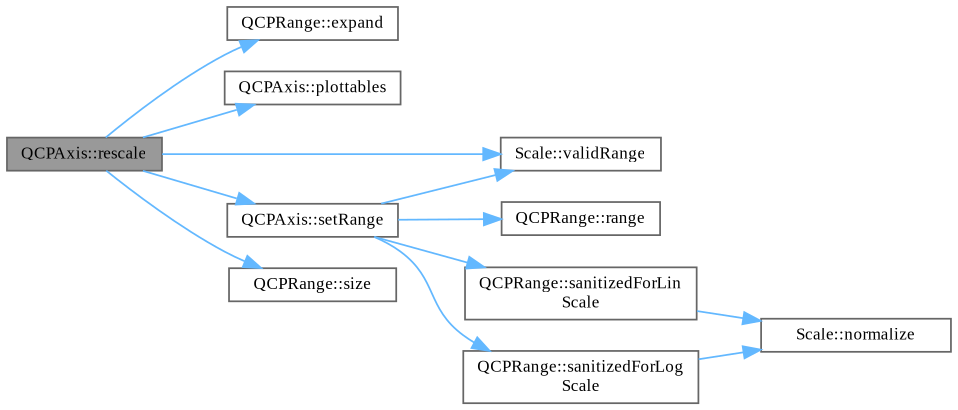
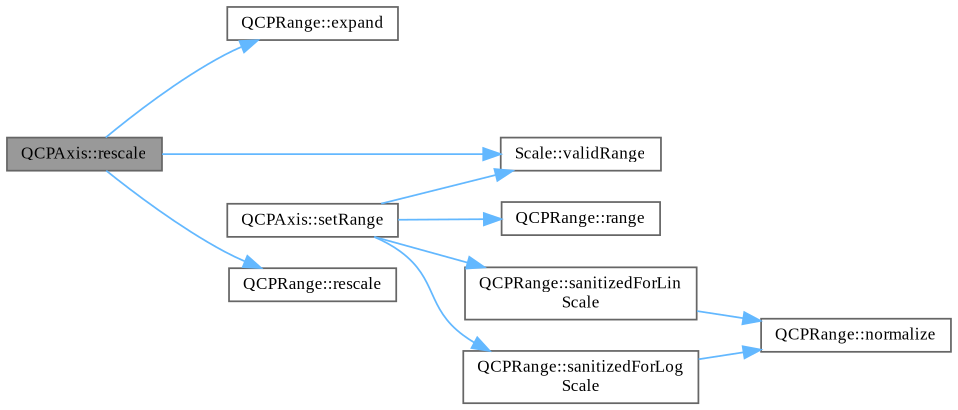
(313, 88) -> none
(190, 185) -> none
(313, 285) -> (313, 285)
(856, 335) -> (856, 335)
